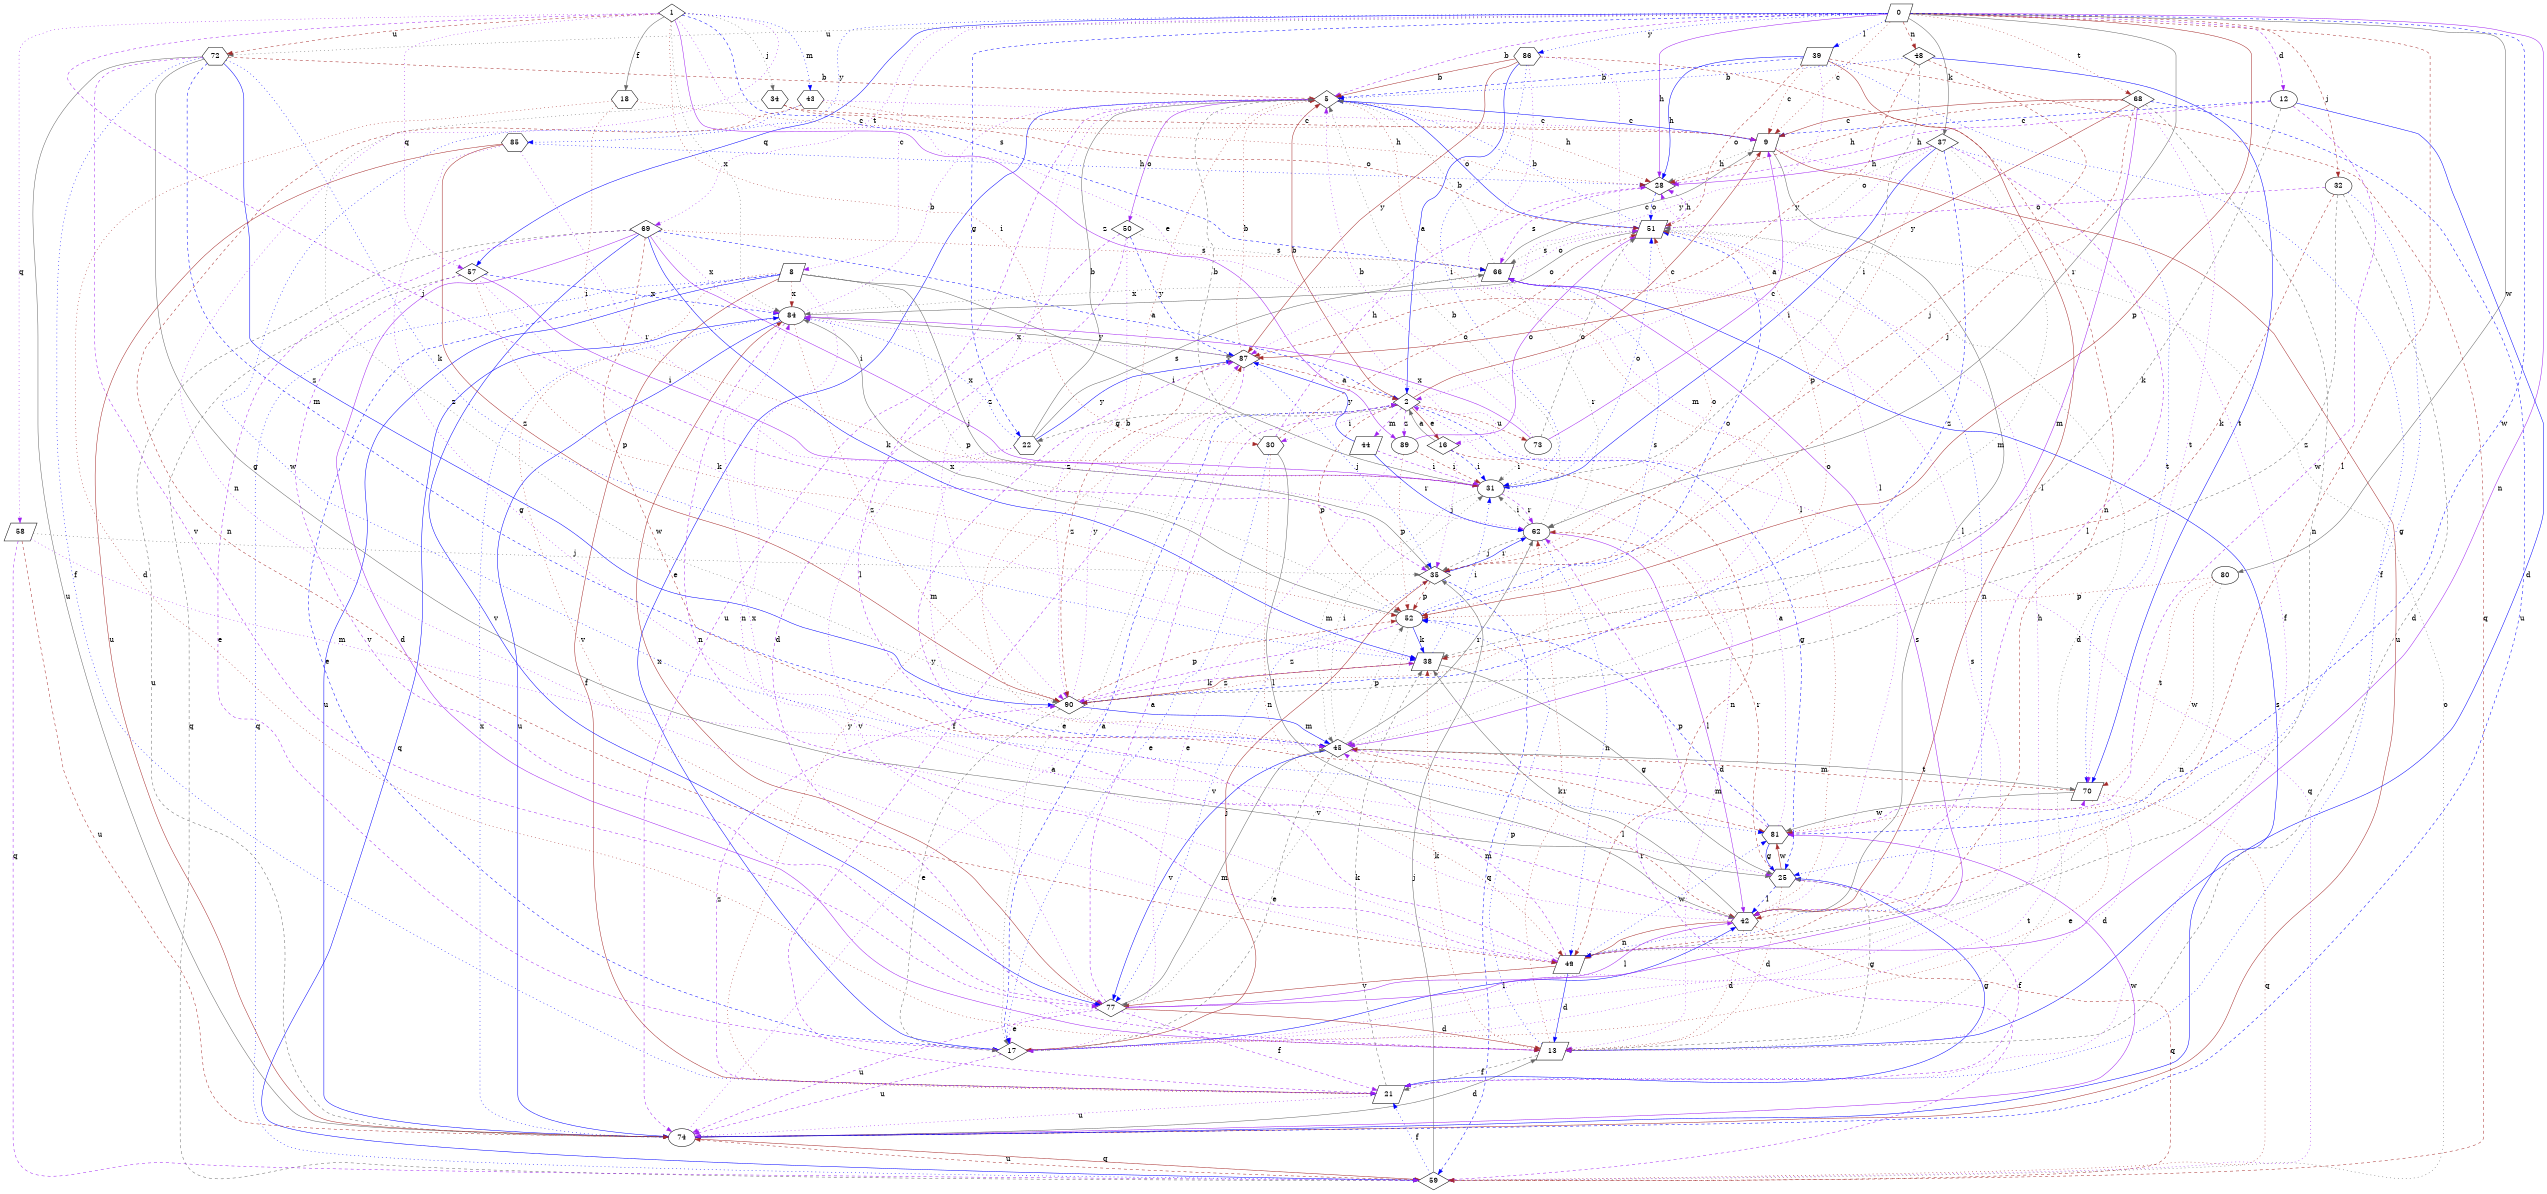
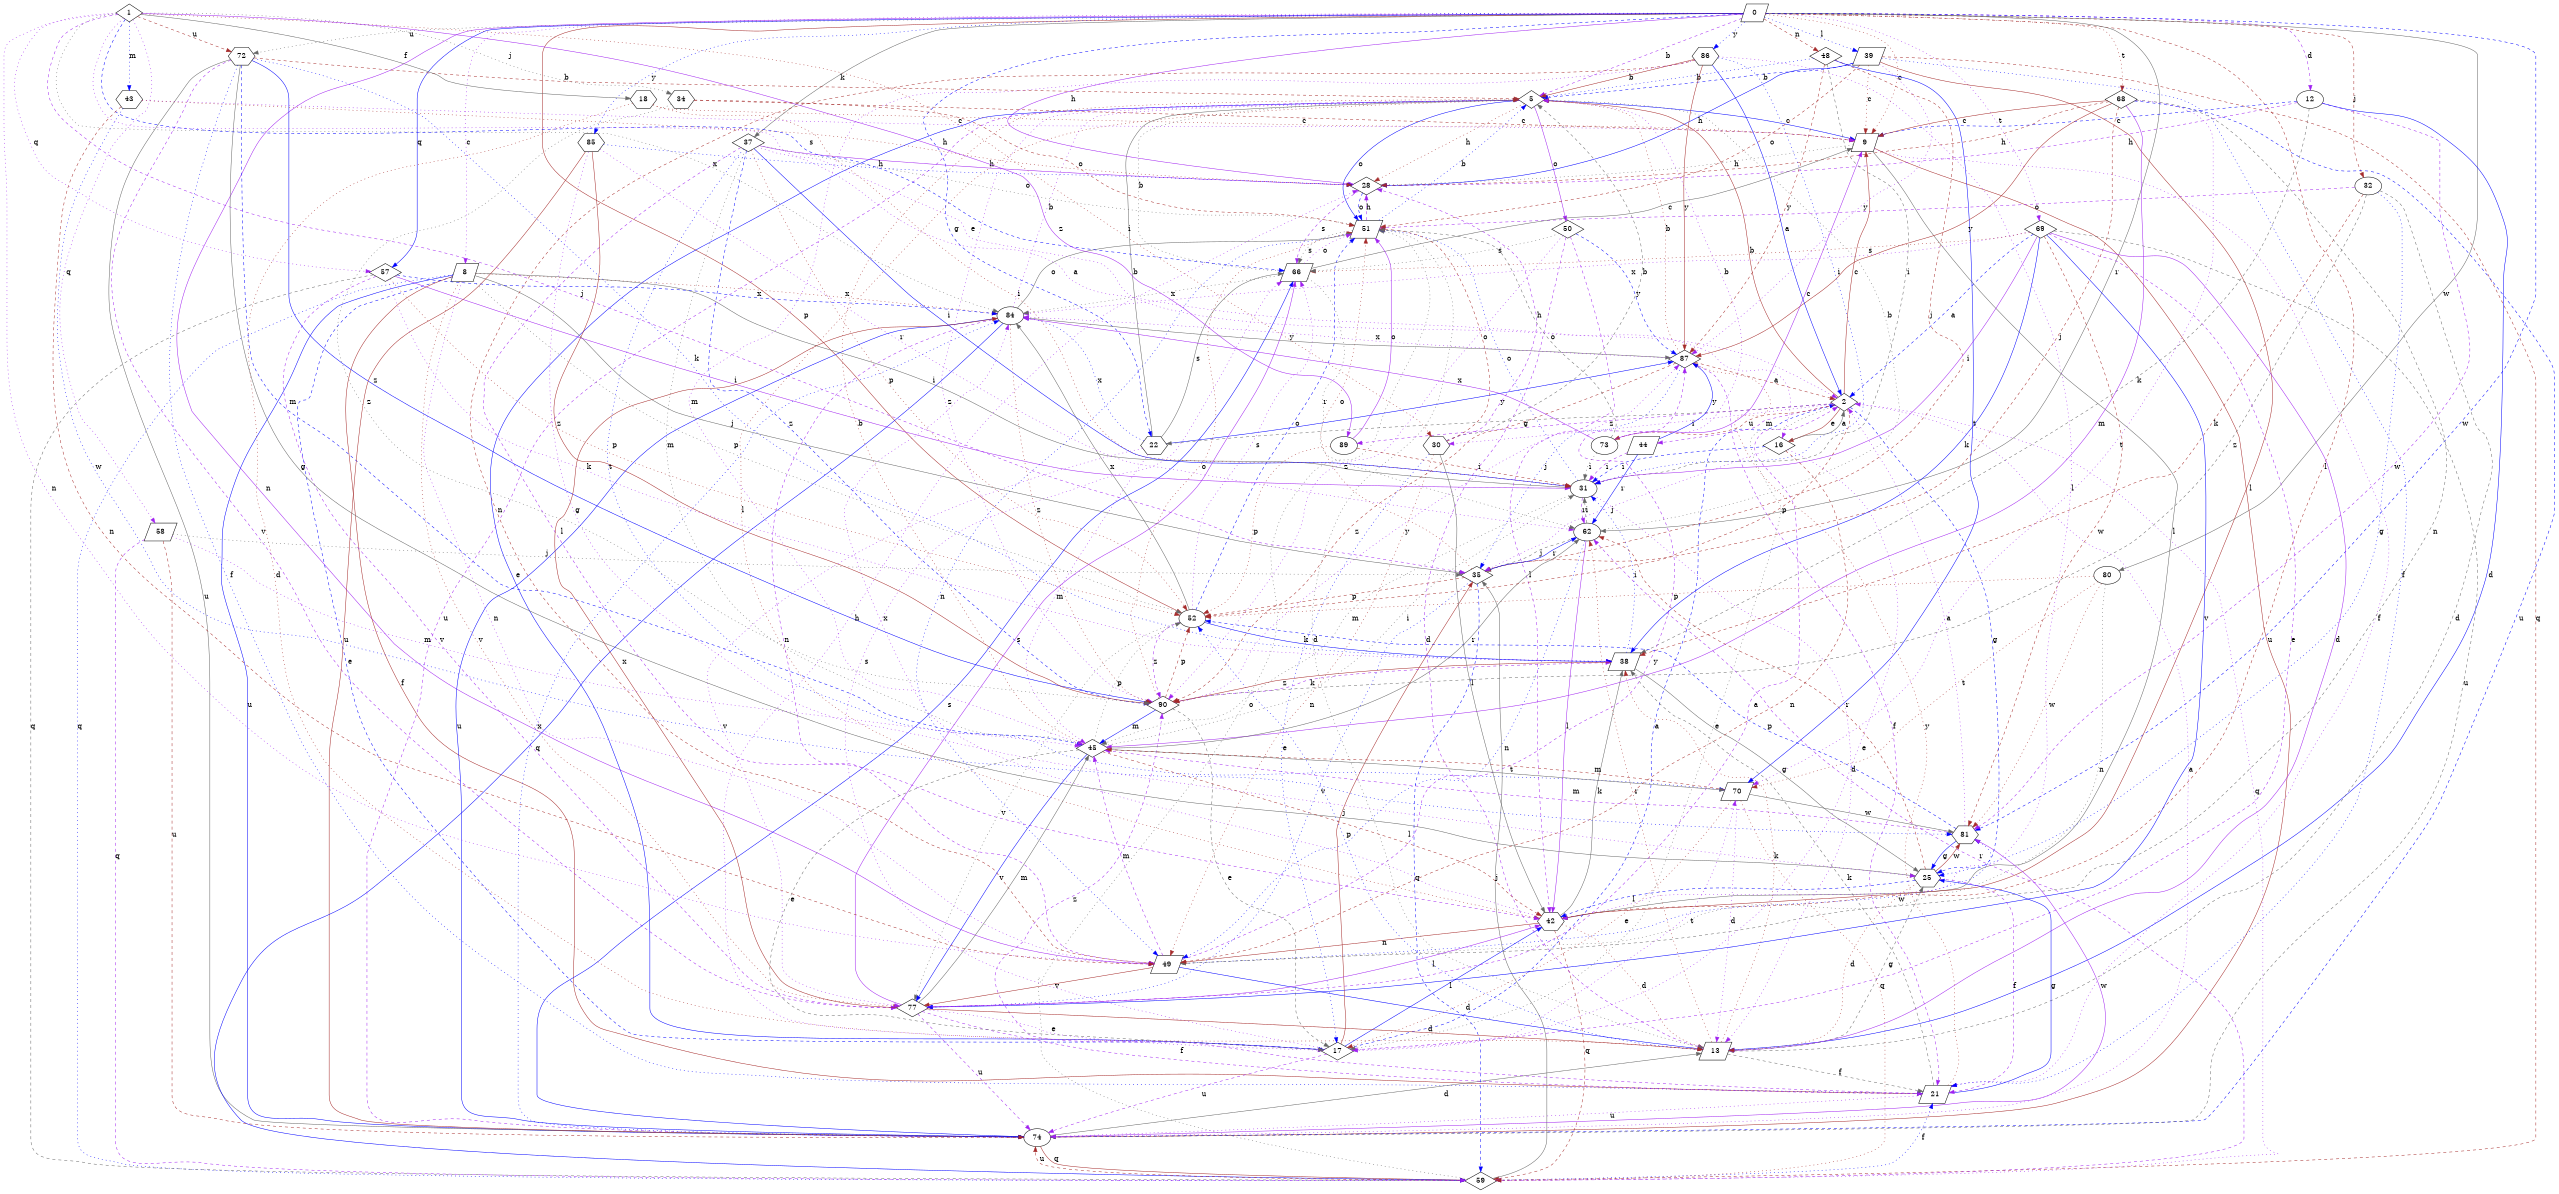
(1644, 480) -> (1251, 445)
(1181, 756) -> (1794, 870)
